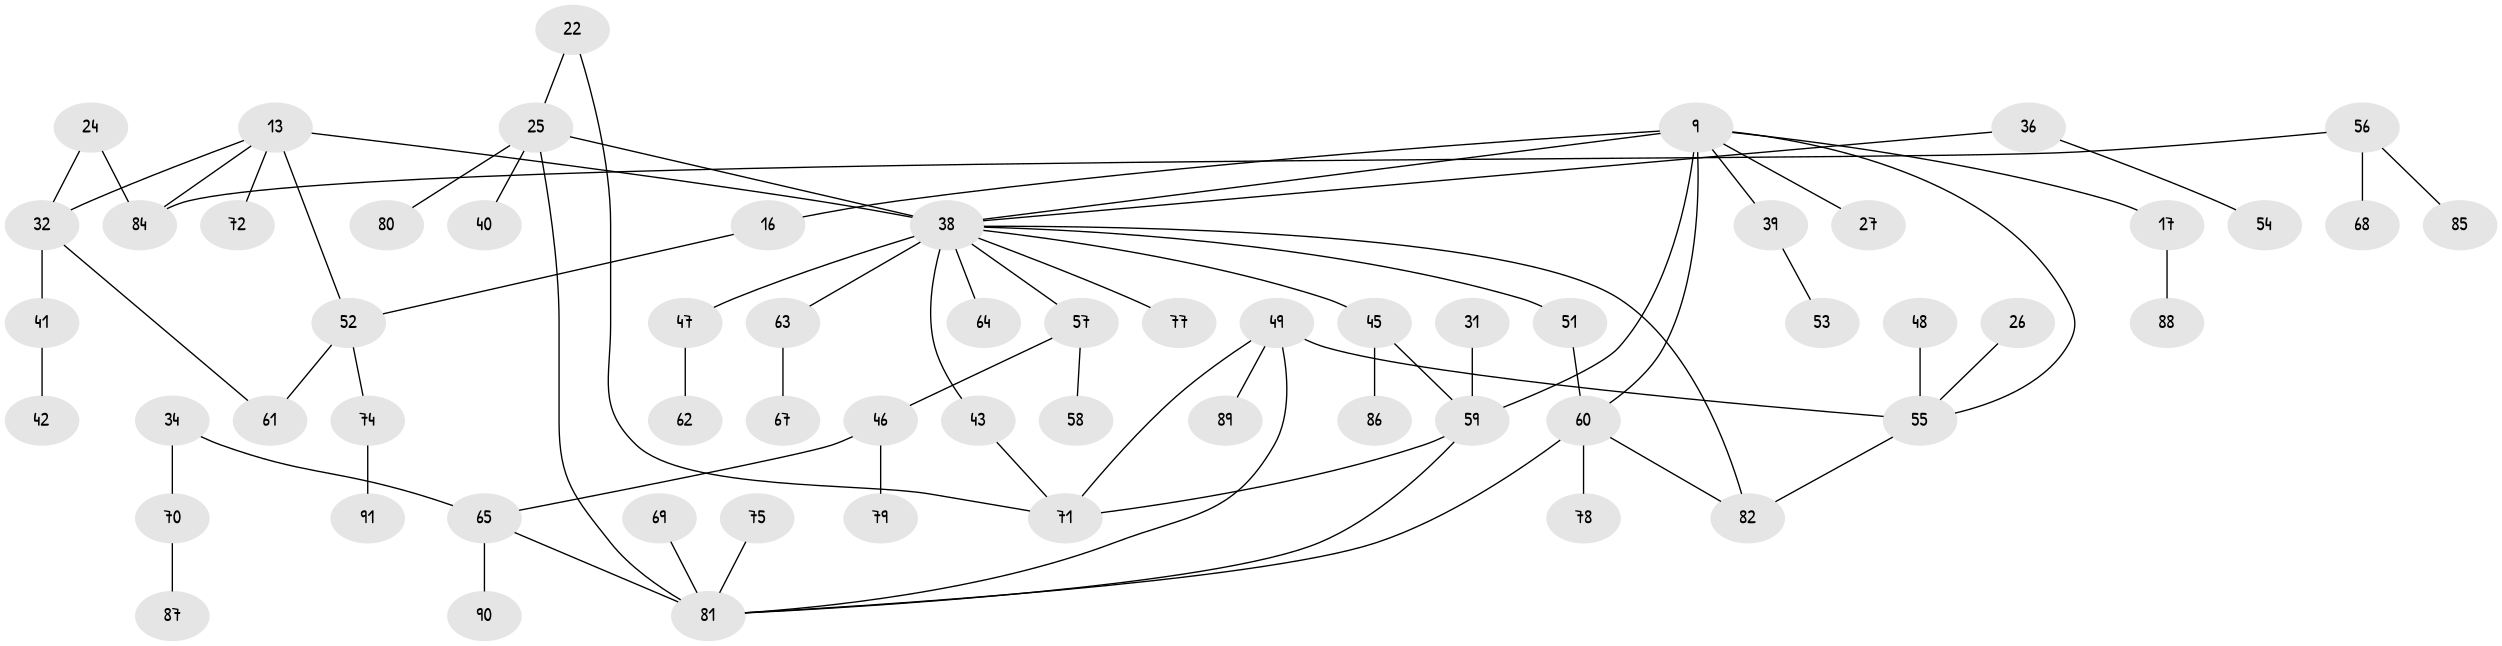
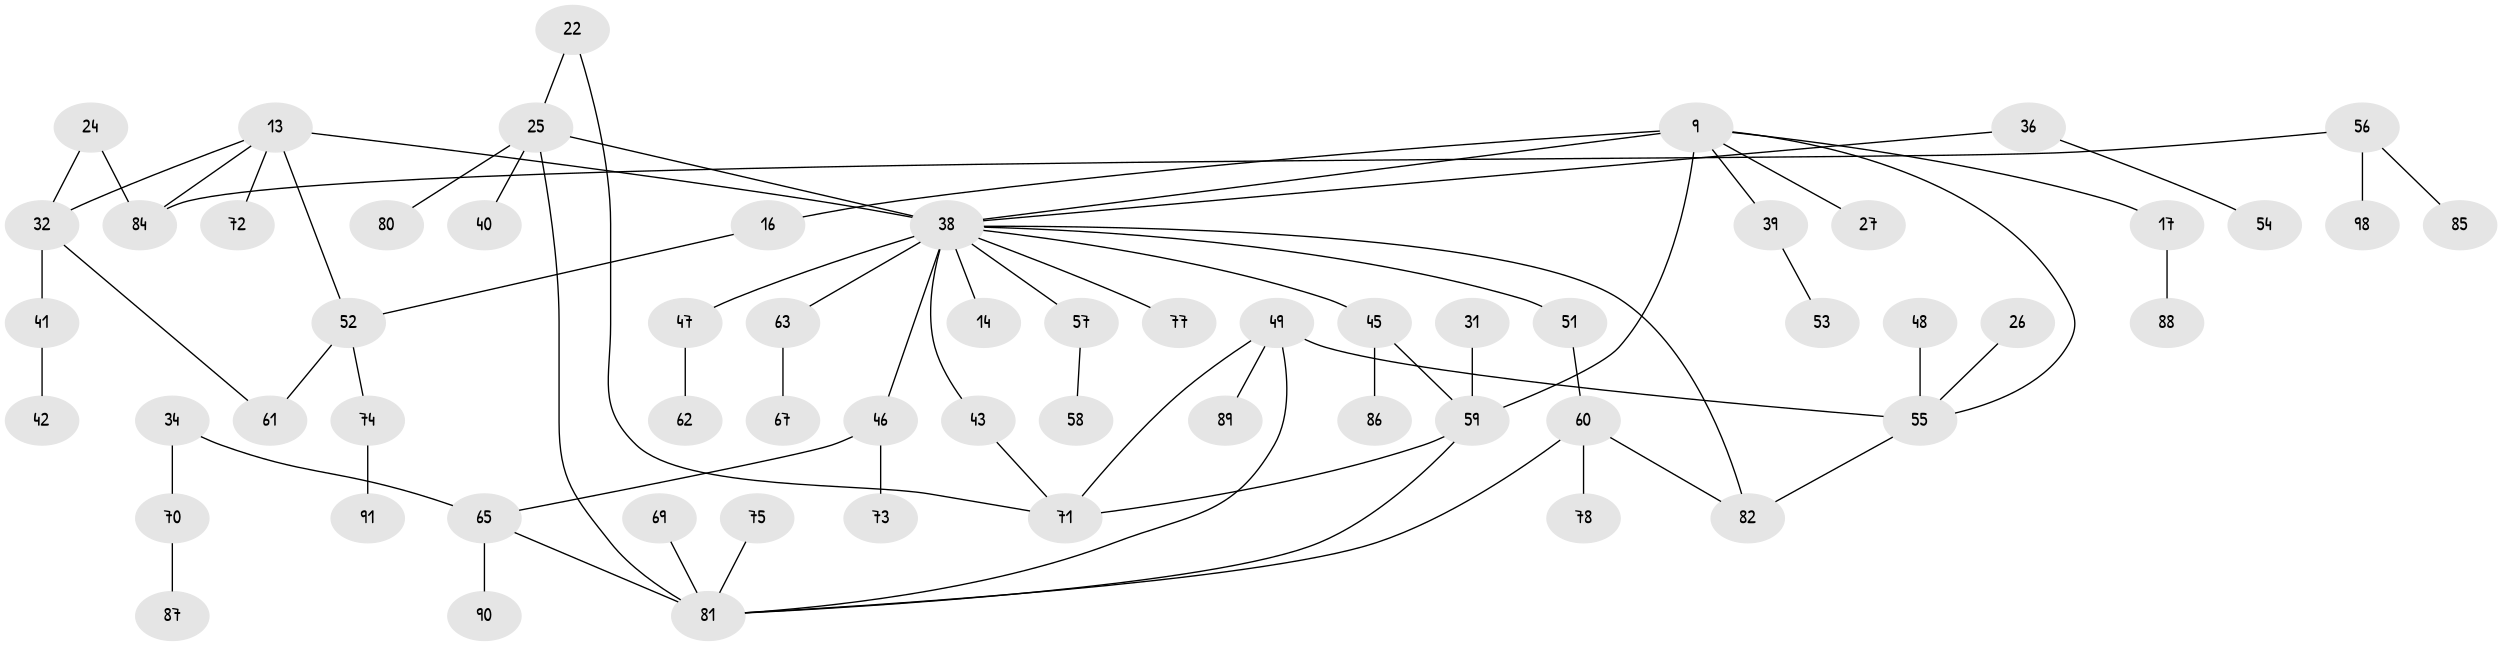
(2362, 225) -> (2362, 225)
(1685, 290) -> none
(984, 323) -> (984, 323)
(981, 372) -> (914, 323)
(881, 518) -> (881, 518)
